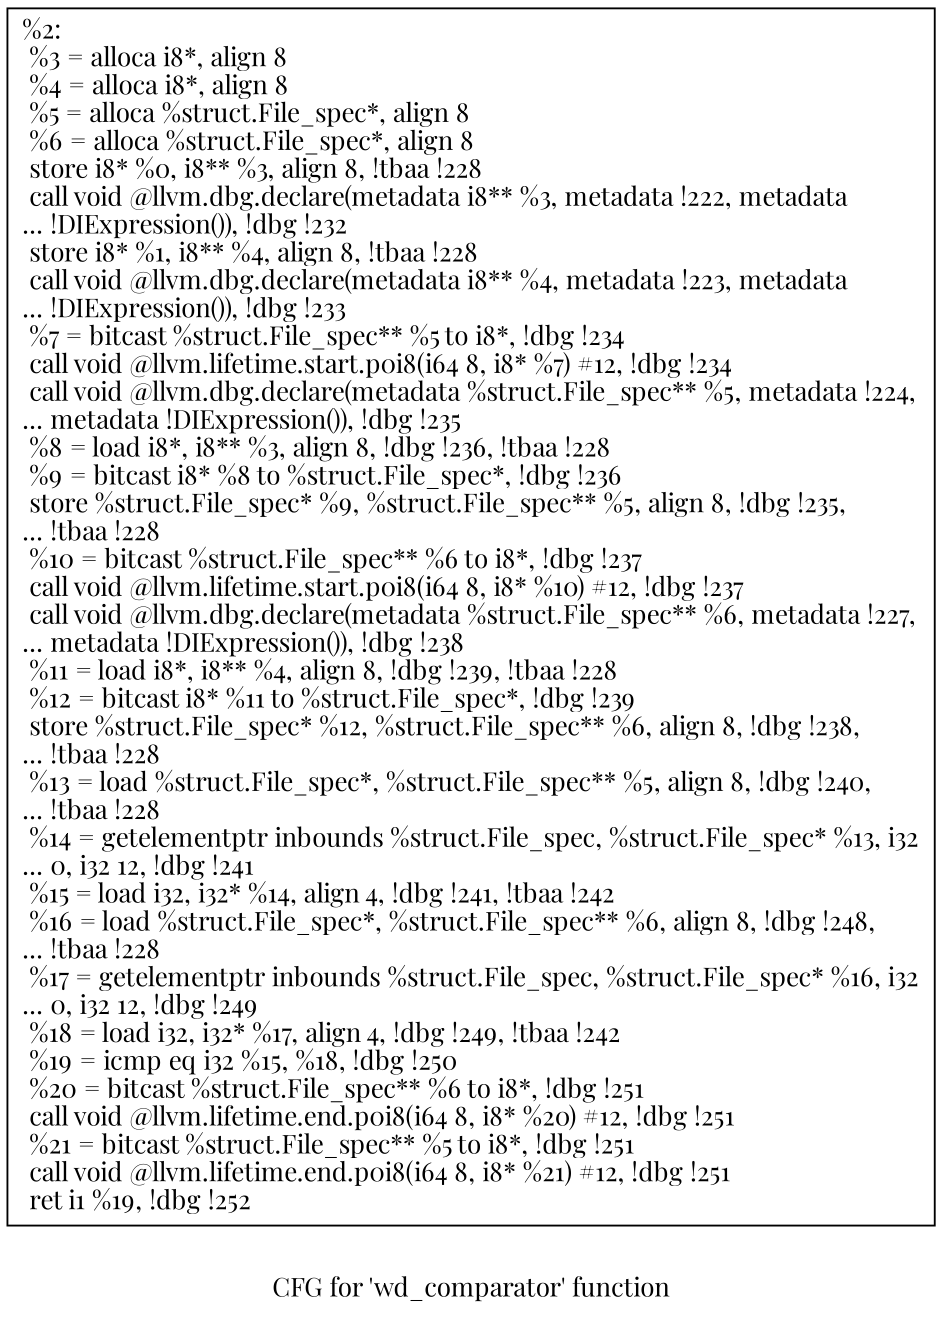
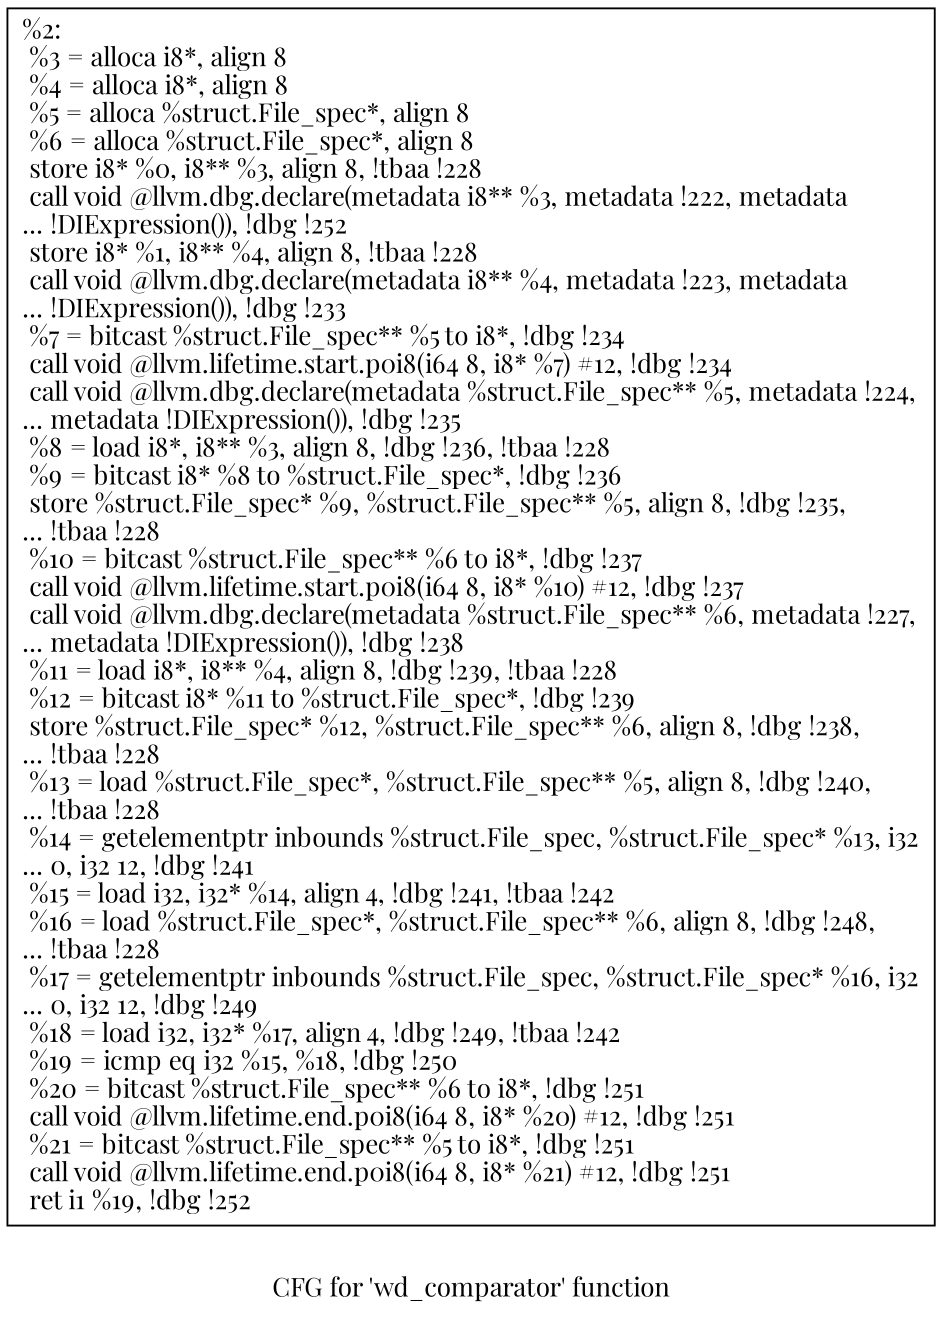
(185, 226) -> (185, 226)
